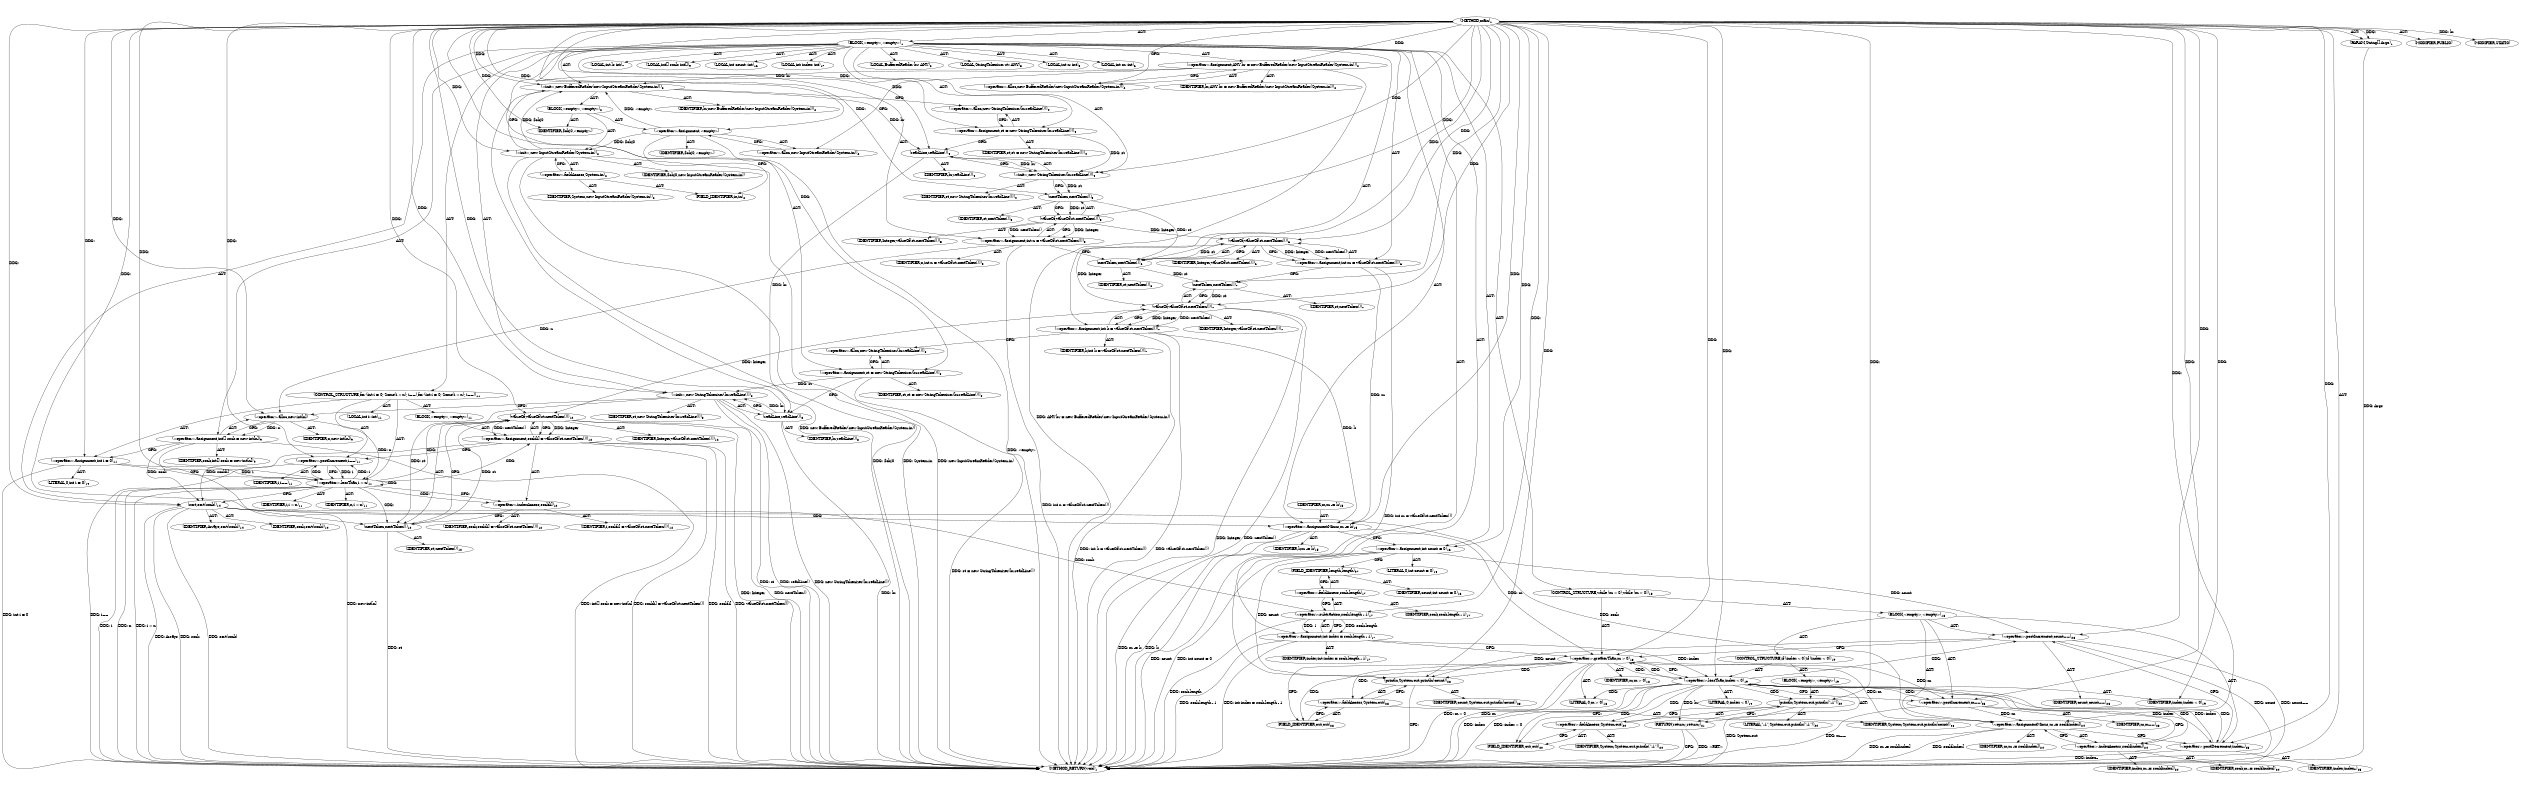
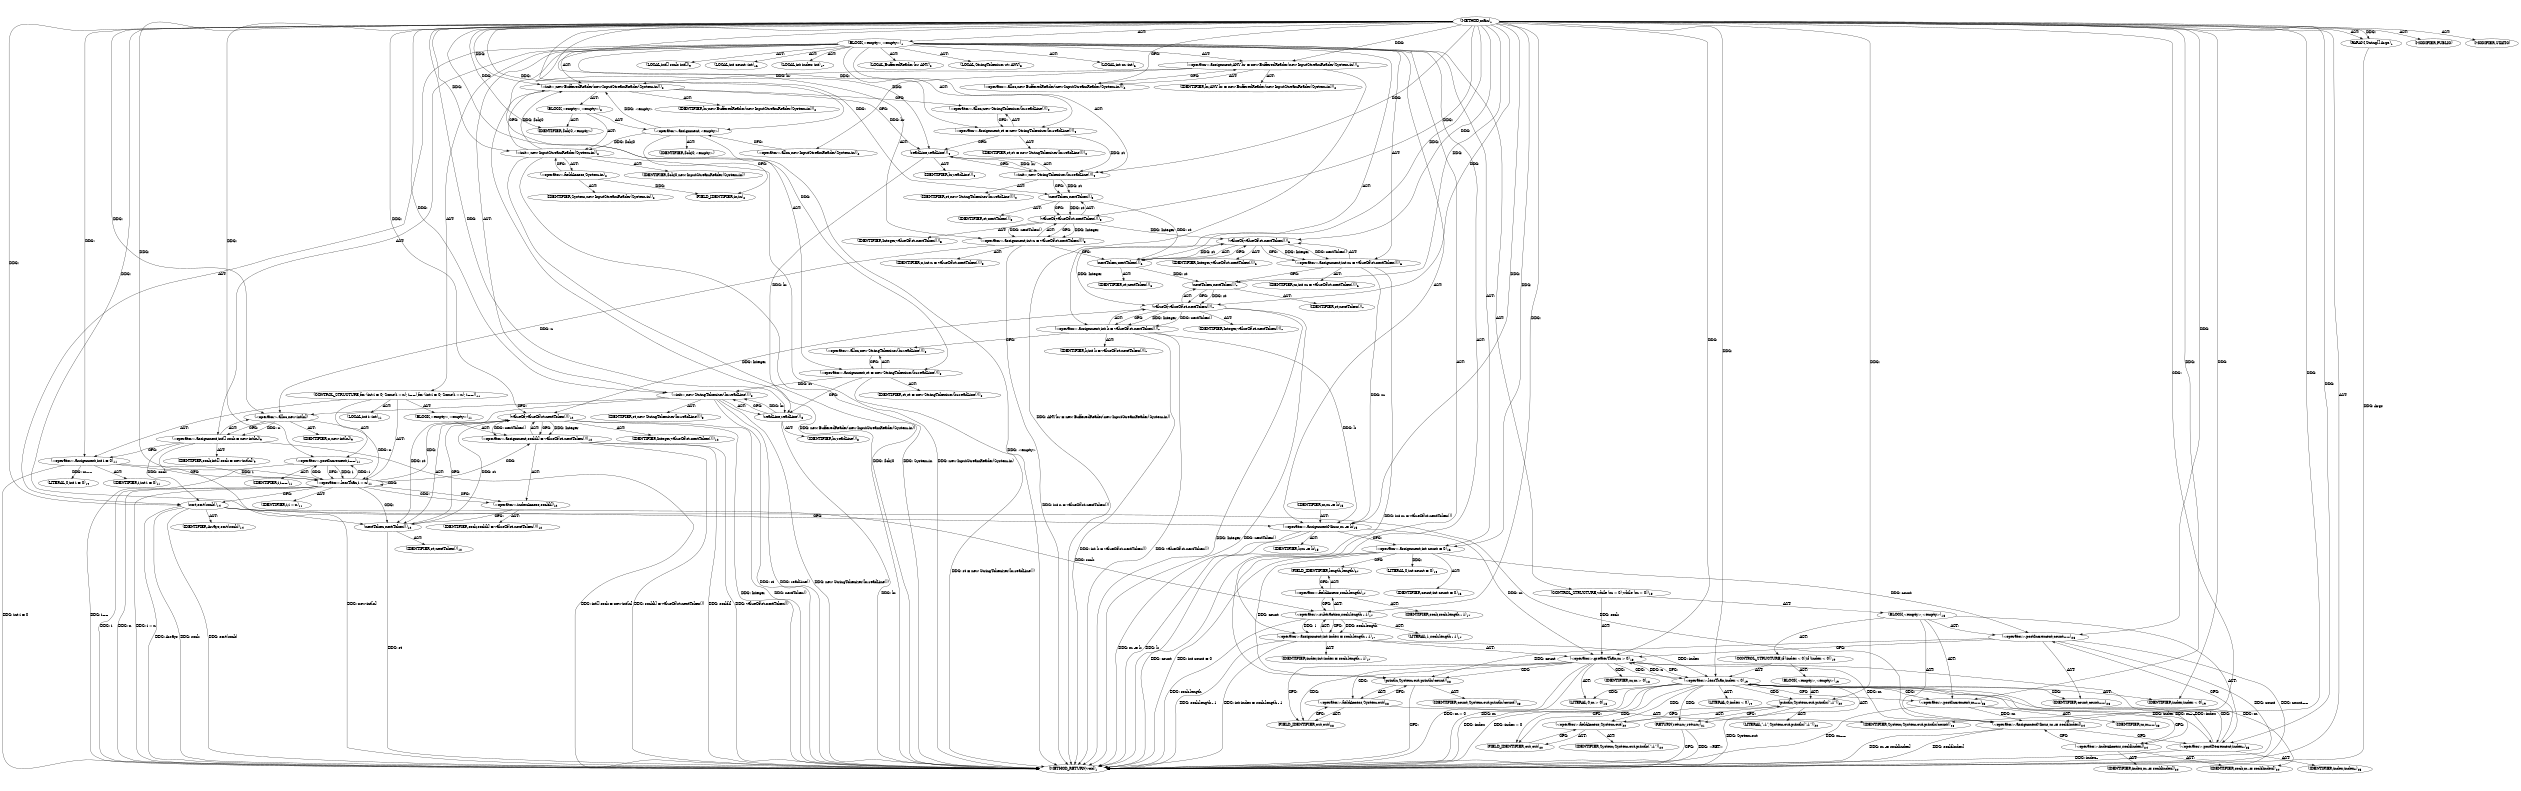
(2447, 32) -> (2447, 32)
(607, 65) -> none
(1063, 65) -> none
(758, 139) -> none
(661, 186) -> (661, 186)
none -> (1314, 285)
(1543, 350) -> (2306, 149)
(2178, 373) -> (2178, 373)
(435, 452) -> none
(331, 453) -> none
(82, 472) -> (82, 472)
none -> (137, 483)
(346, 505) -> none
(818, 516) -> (818, 516)
(300, 527) -> none
(627, 527) -> none
(1418, 560) -> (1418, 560)
(1376, 582) -> (1451, 568)
none -> (1435, 637)
(1491, 648) -> (1491, 648)
(1882, 662) -> (1906, 687)
(1801, 665) -> (1983, 678)
(1621, 670) -> (1621, 670)
(1656, 670) -> (1656, 670)
(1691, 703) -> (1691, 703)
(2185, 714) -> (2185, 714)
(2074, 736) -> none
(2011, 747) -> none
